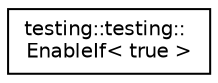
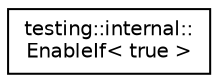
(109, 41) -> (109, 41)
